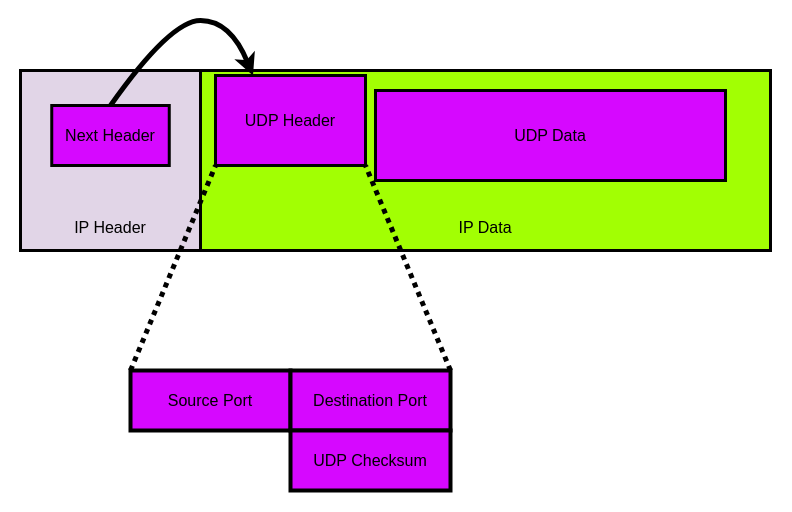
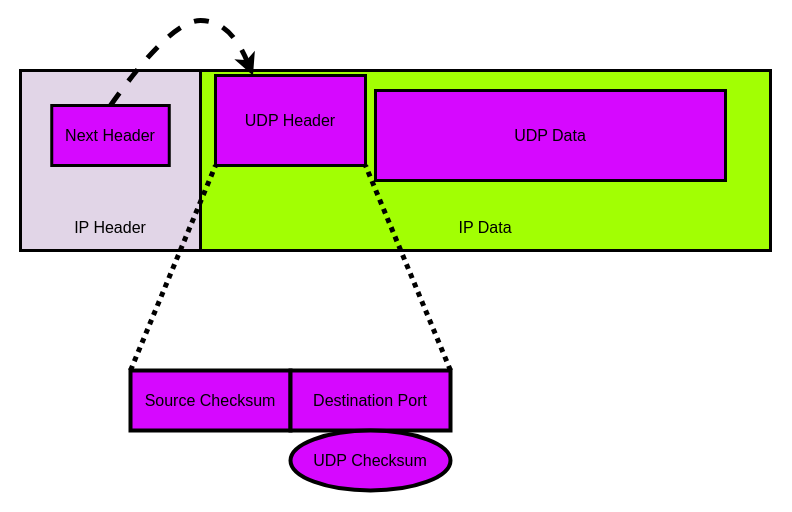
(124, 87) -> (124, 87)
(211, 401) -> (211, 401)
(371, 461) -> (371, 461)
